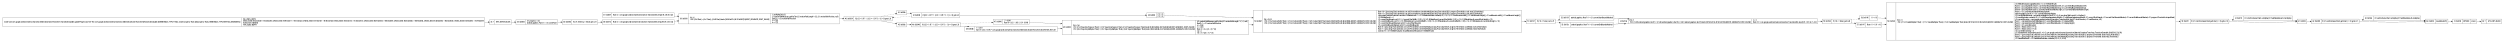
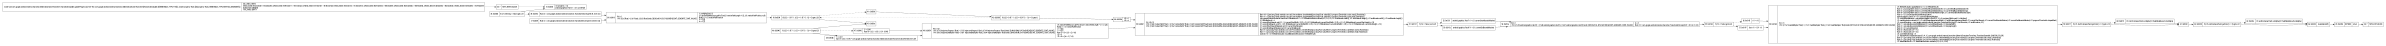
(559, 22) -> (532, 10)
(908, 25) -> (839, 26)
